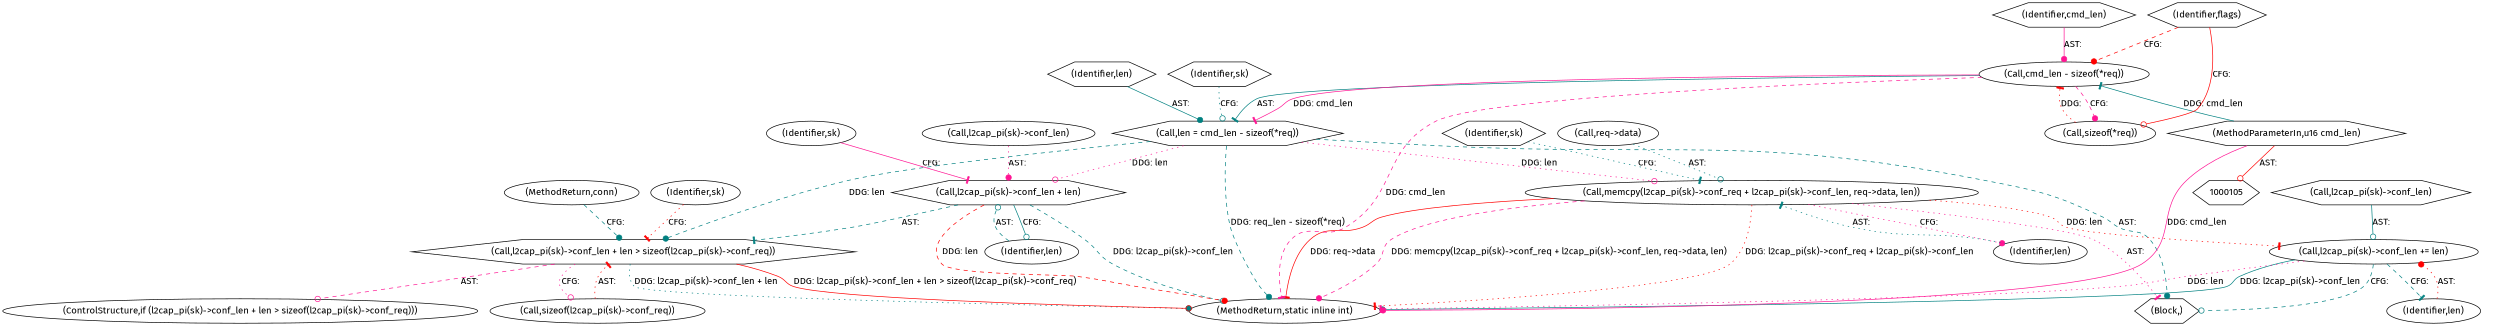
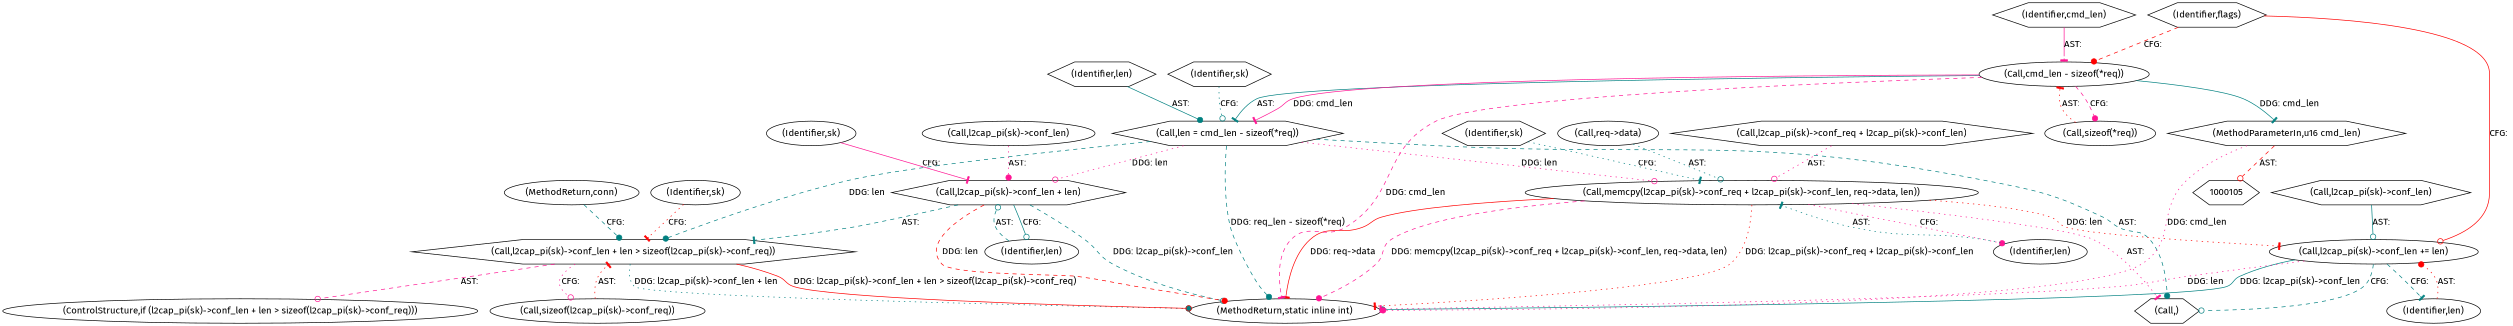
(2064, 42) -> (2064, 42)
(2206, 95) -> (2476, 53)
(2072, 104) -> (2072, 104)
(2168, 105) -> (2208, 90)
none -> (1852, 133)
(2258, 161) -> (2258, 161)
(2034, 287) -> (2034, 287)
(2167, 311) -> (2167, 311)
